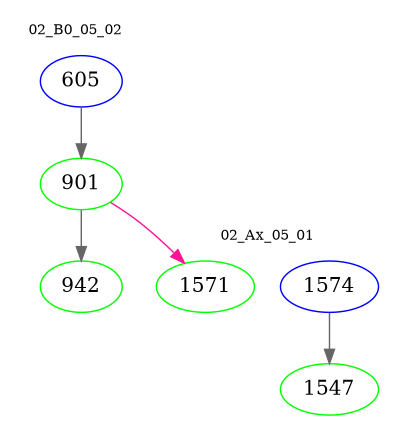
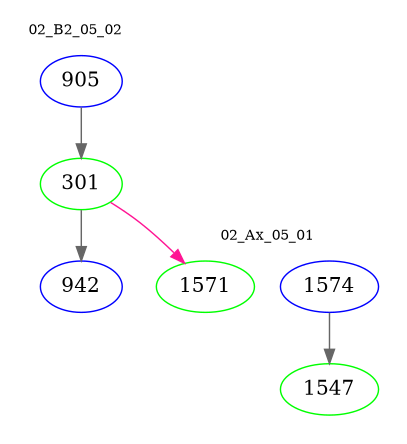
(76, 31) -> (76, 31)
(81, 81) -> (81, 81)
(81, 184) -> (81, 184)
(81, 287) -> (81, 287)
